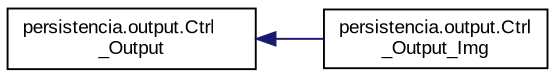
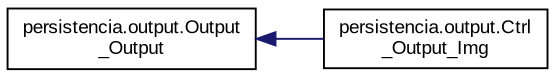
(132, 39) -> (132, 39)
